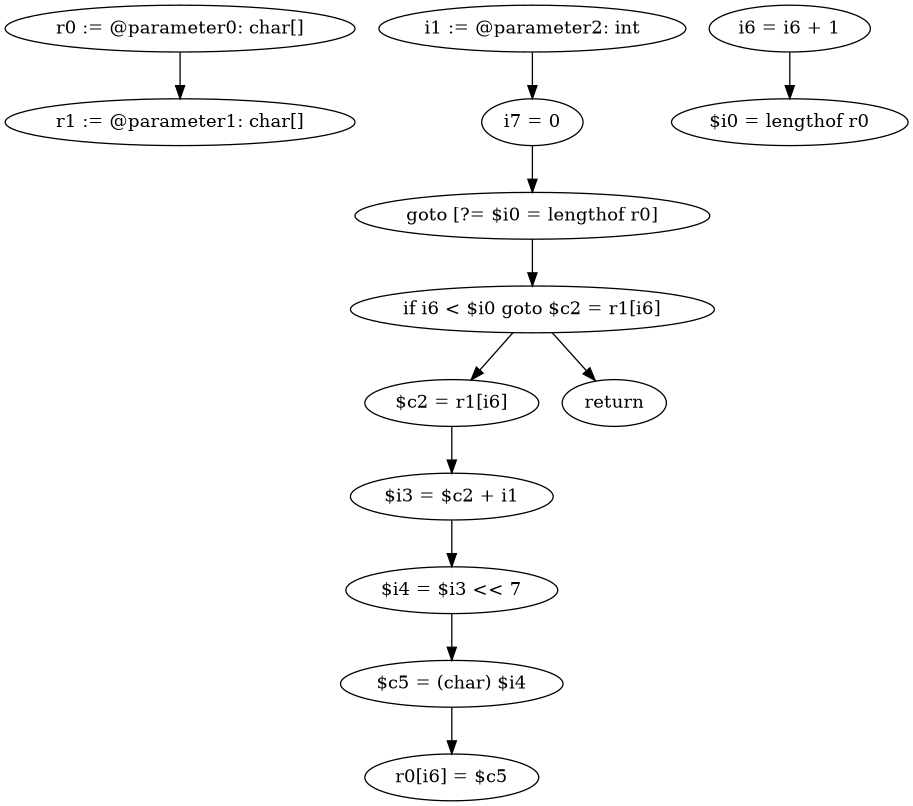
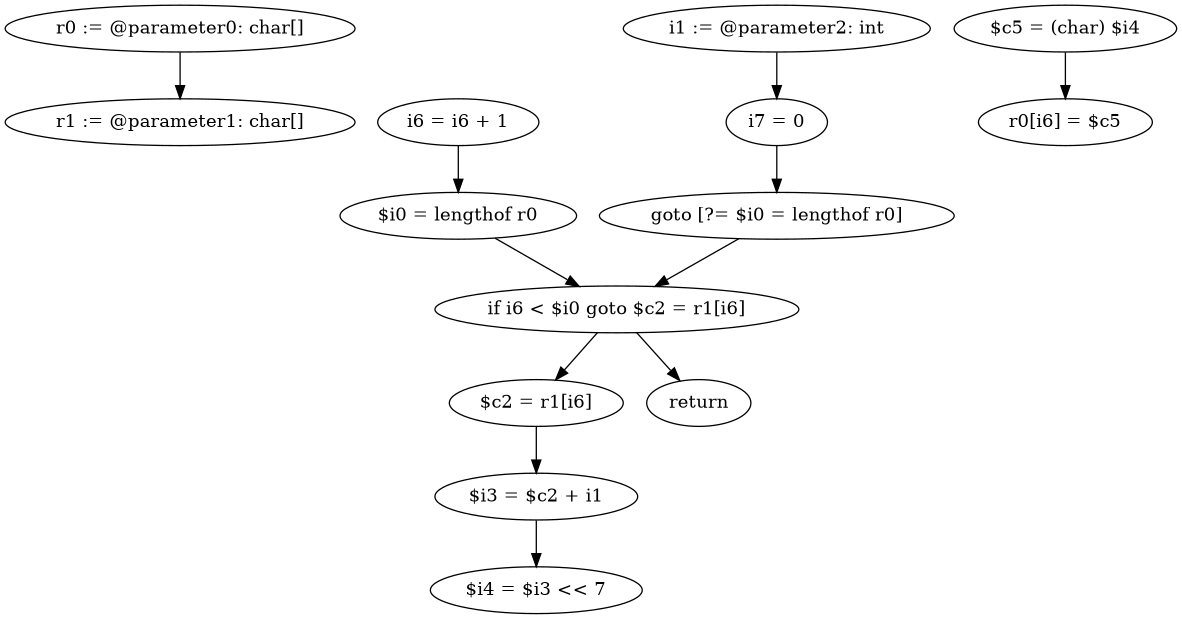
none -> (531, 259)
(452, 631) -> none
